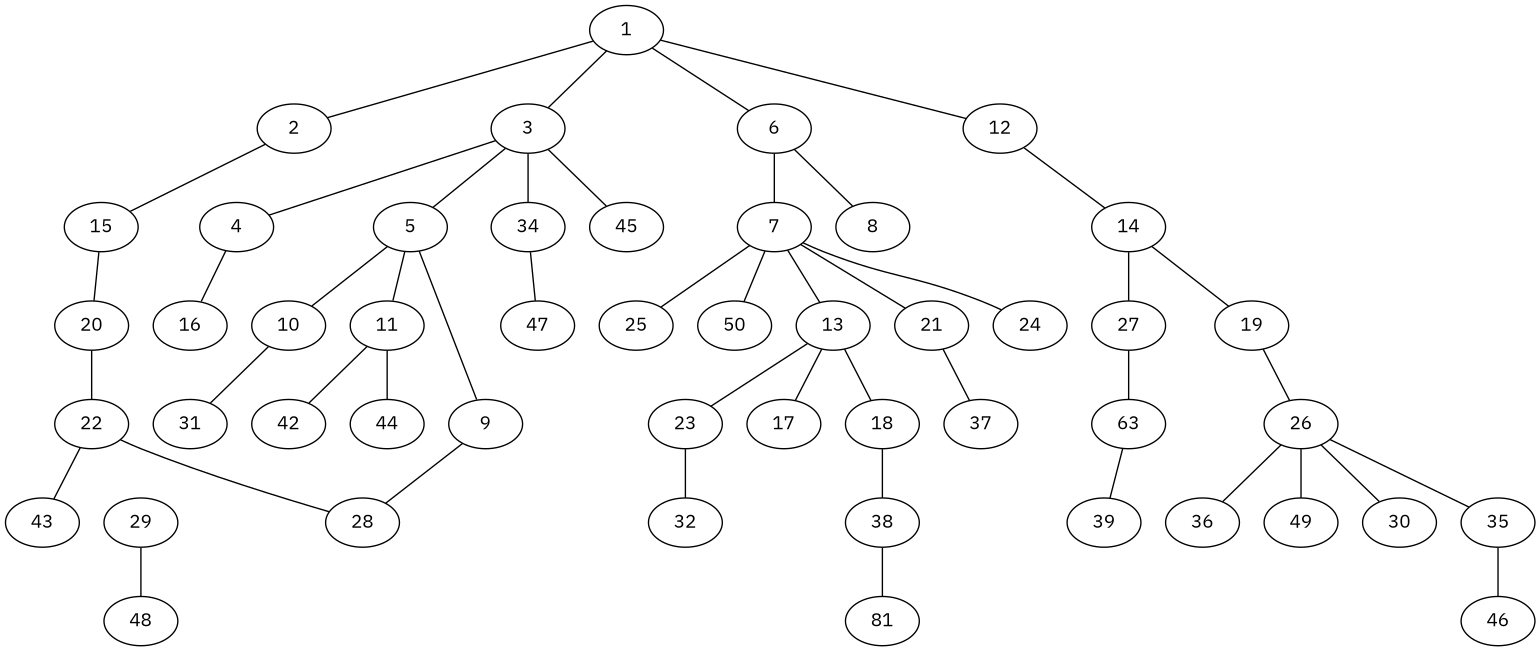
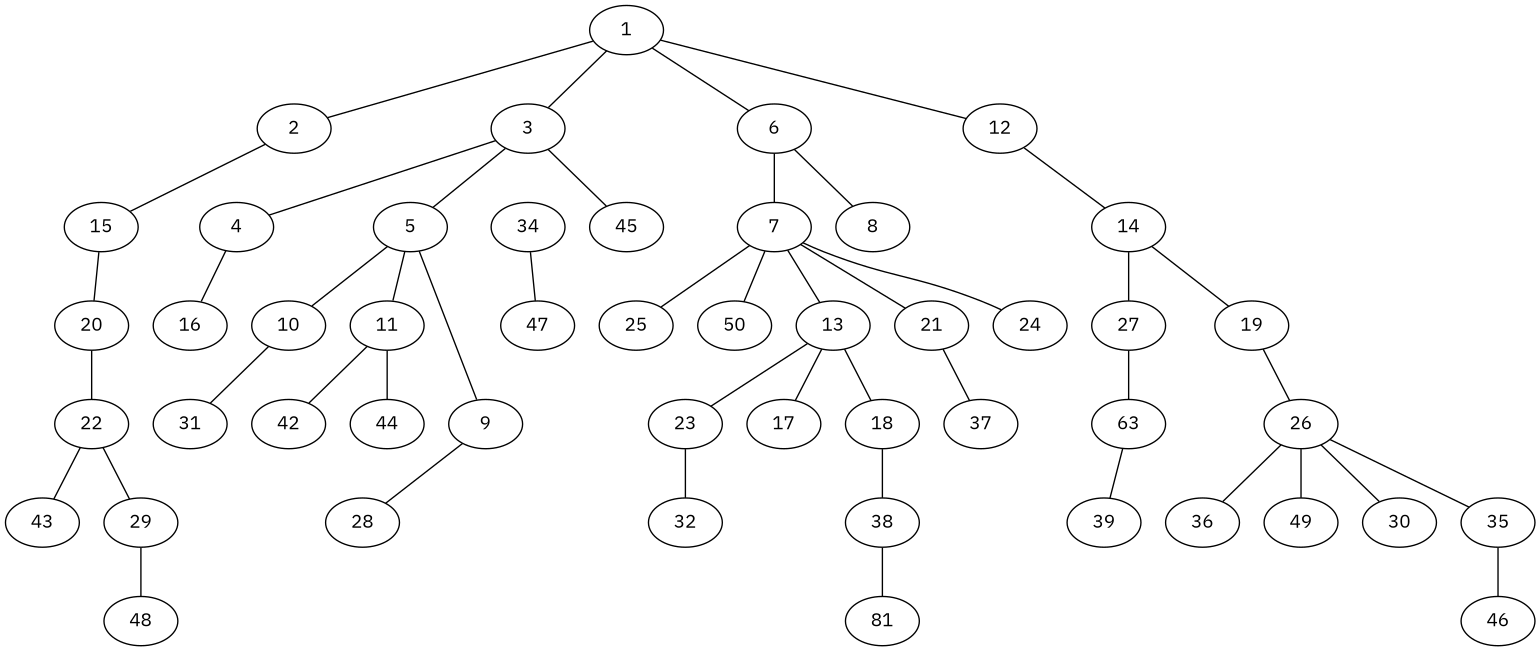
(528, 178) -> none
(224, 479) -> (116, 473)
